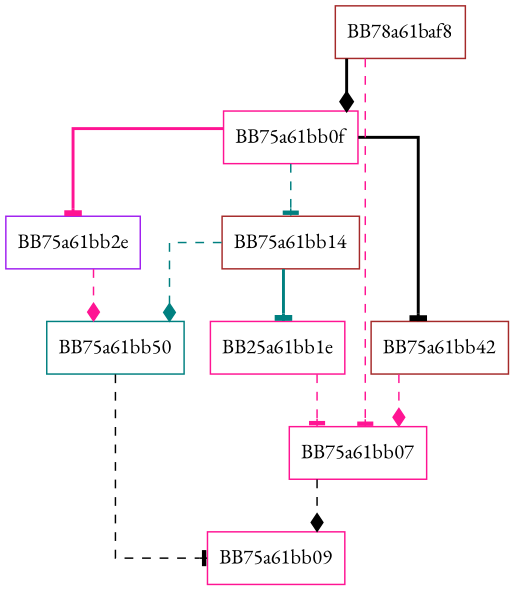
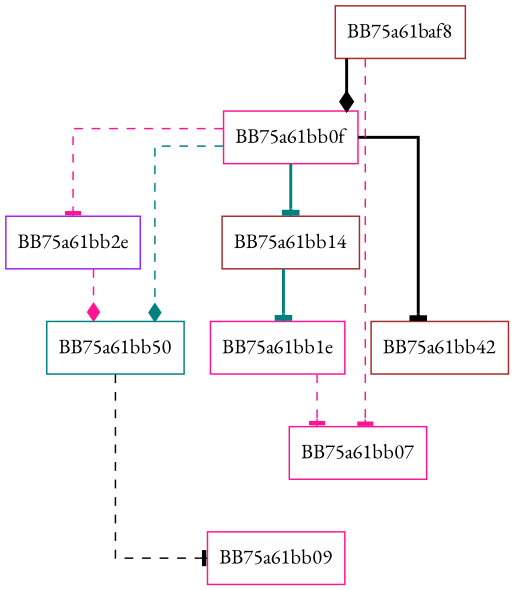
(400, 32) -> (400, 32)
(108, 129) -> (108, 129)
(291, 186) -> (291, 186)
(169, 247) -> (155, 191)
(278, 348) -> (278, 348)
(399, 391) -> none
(317, 497) -> none
